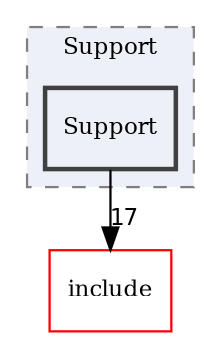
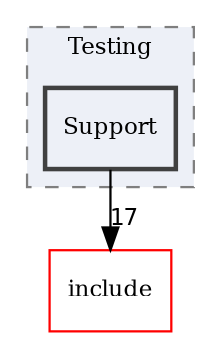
(110, 48) -> (110, 48)
